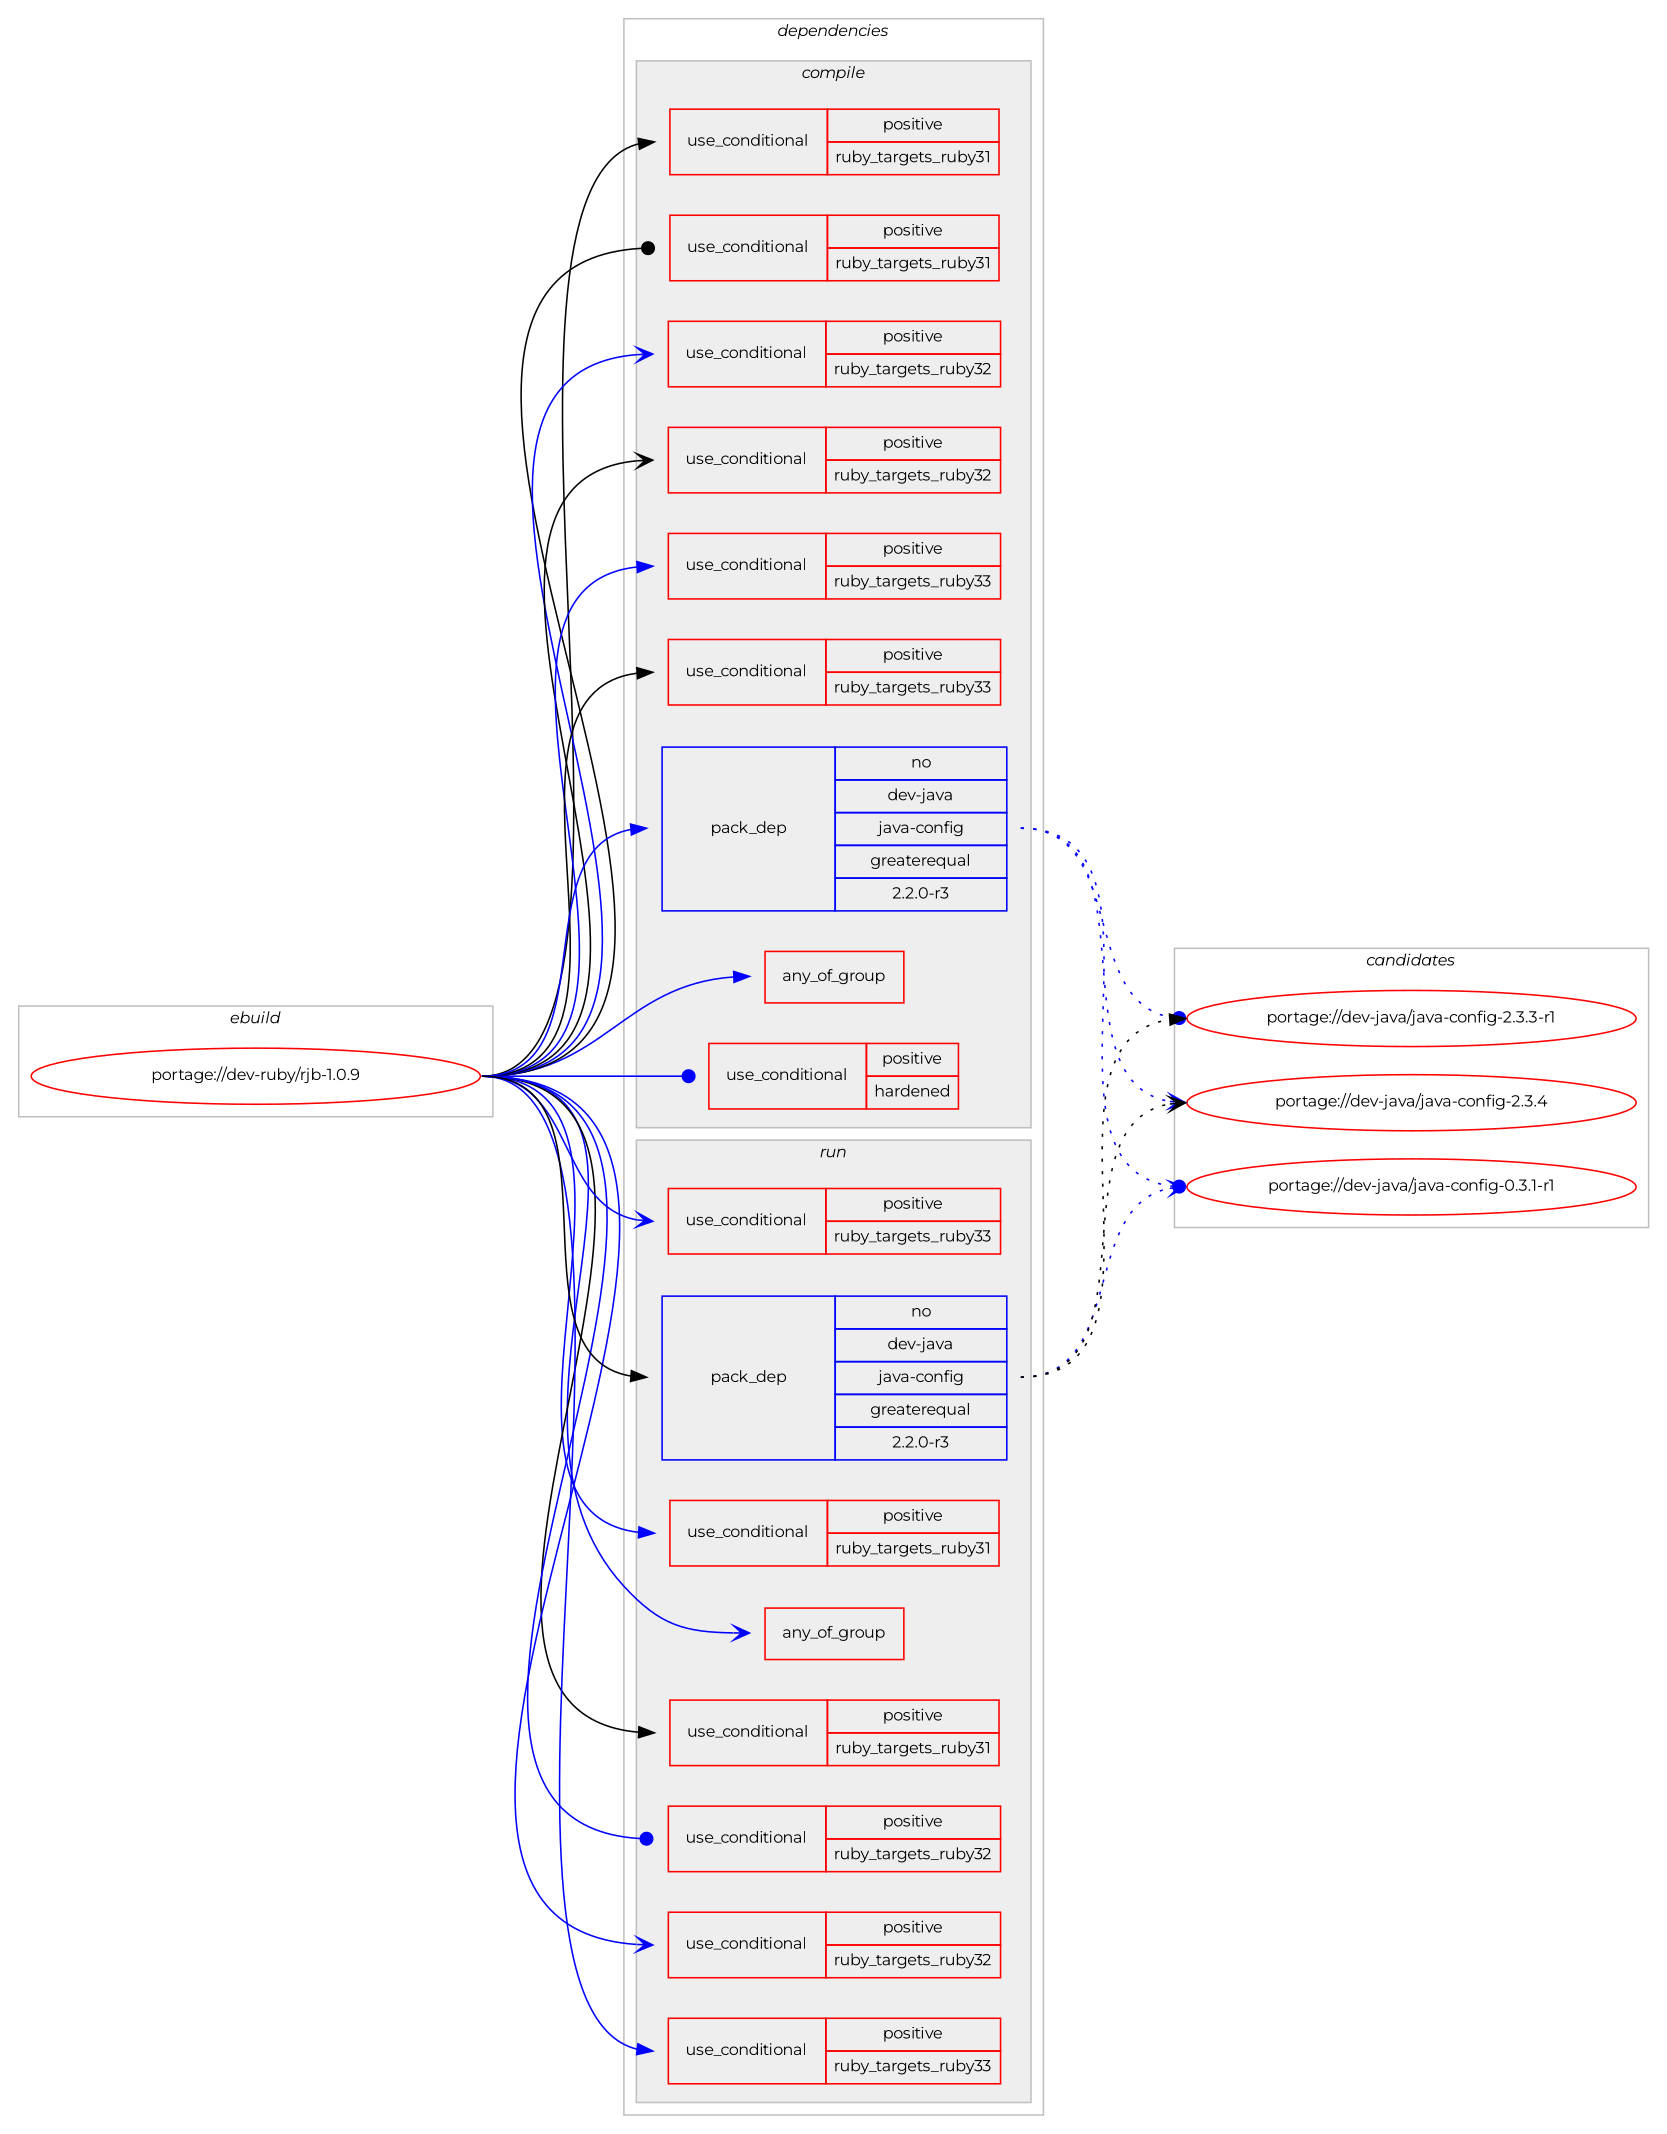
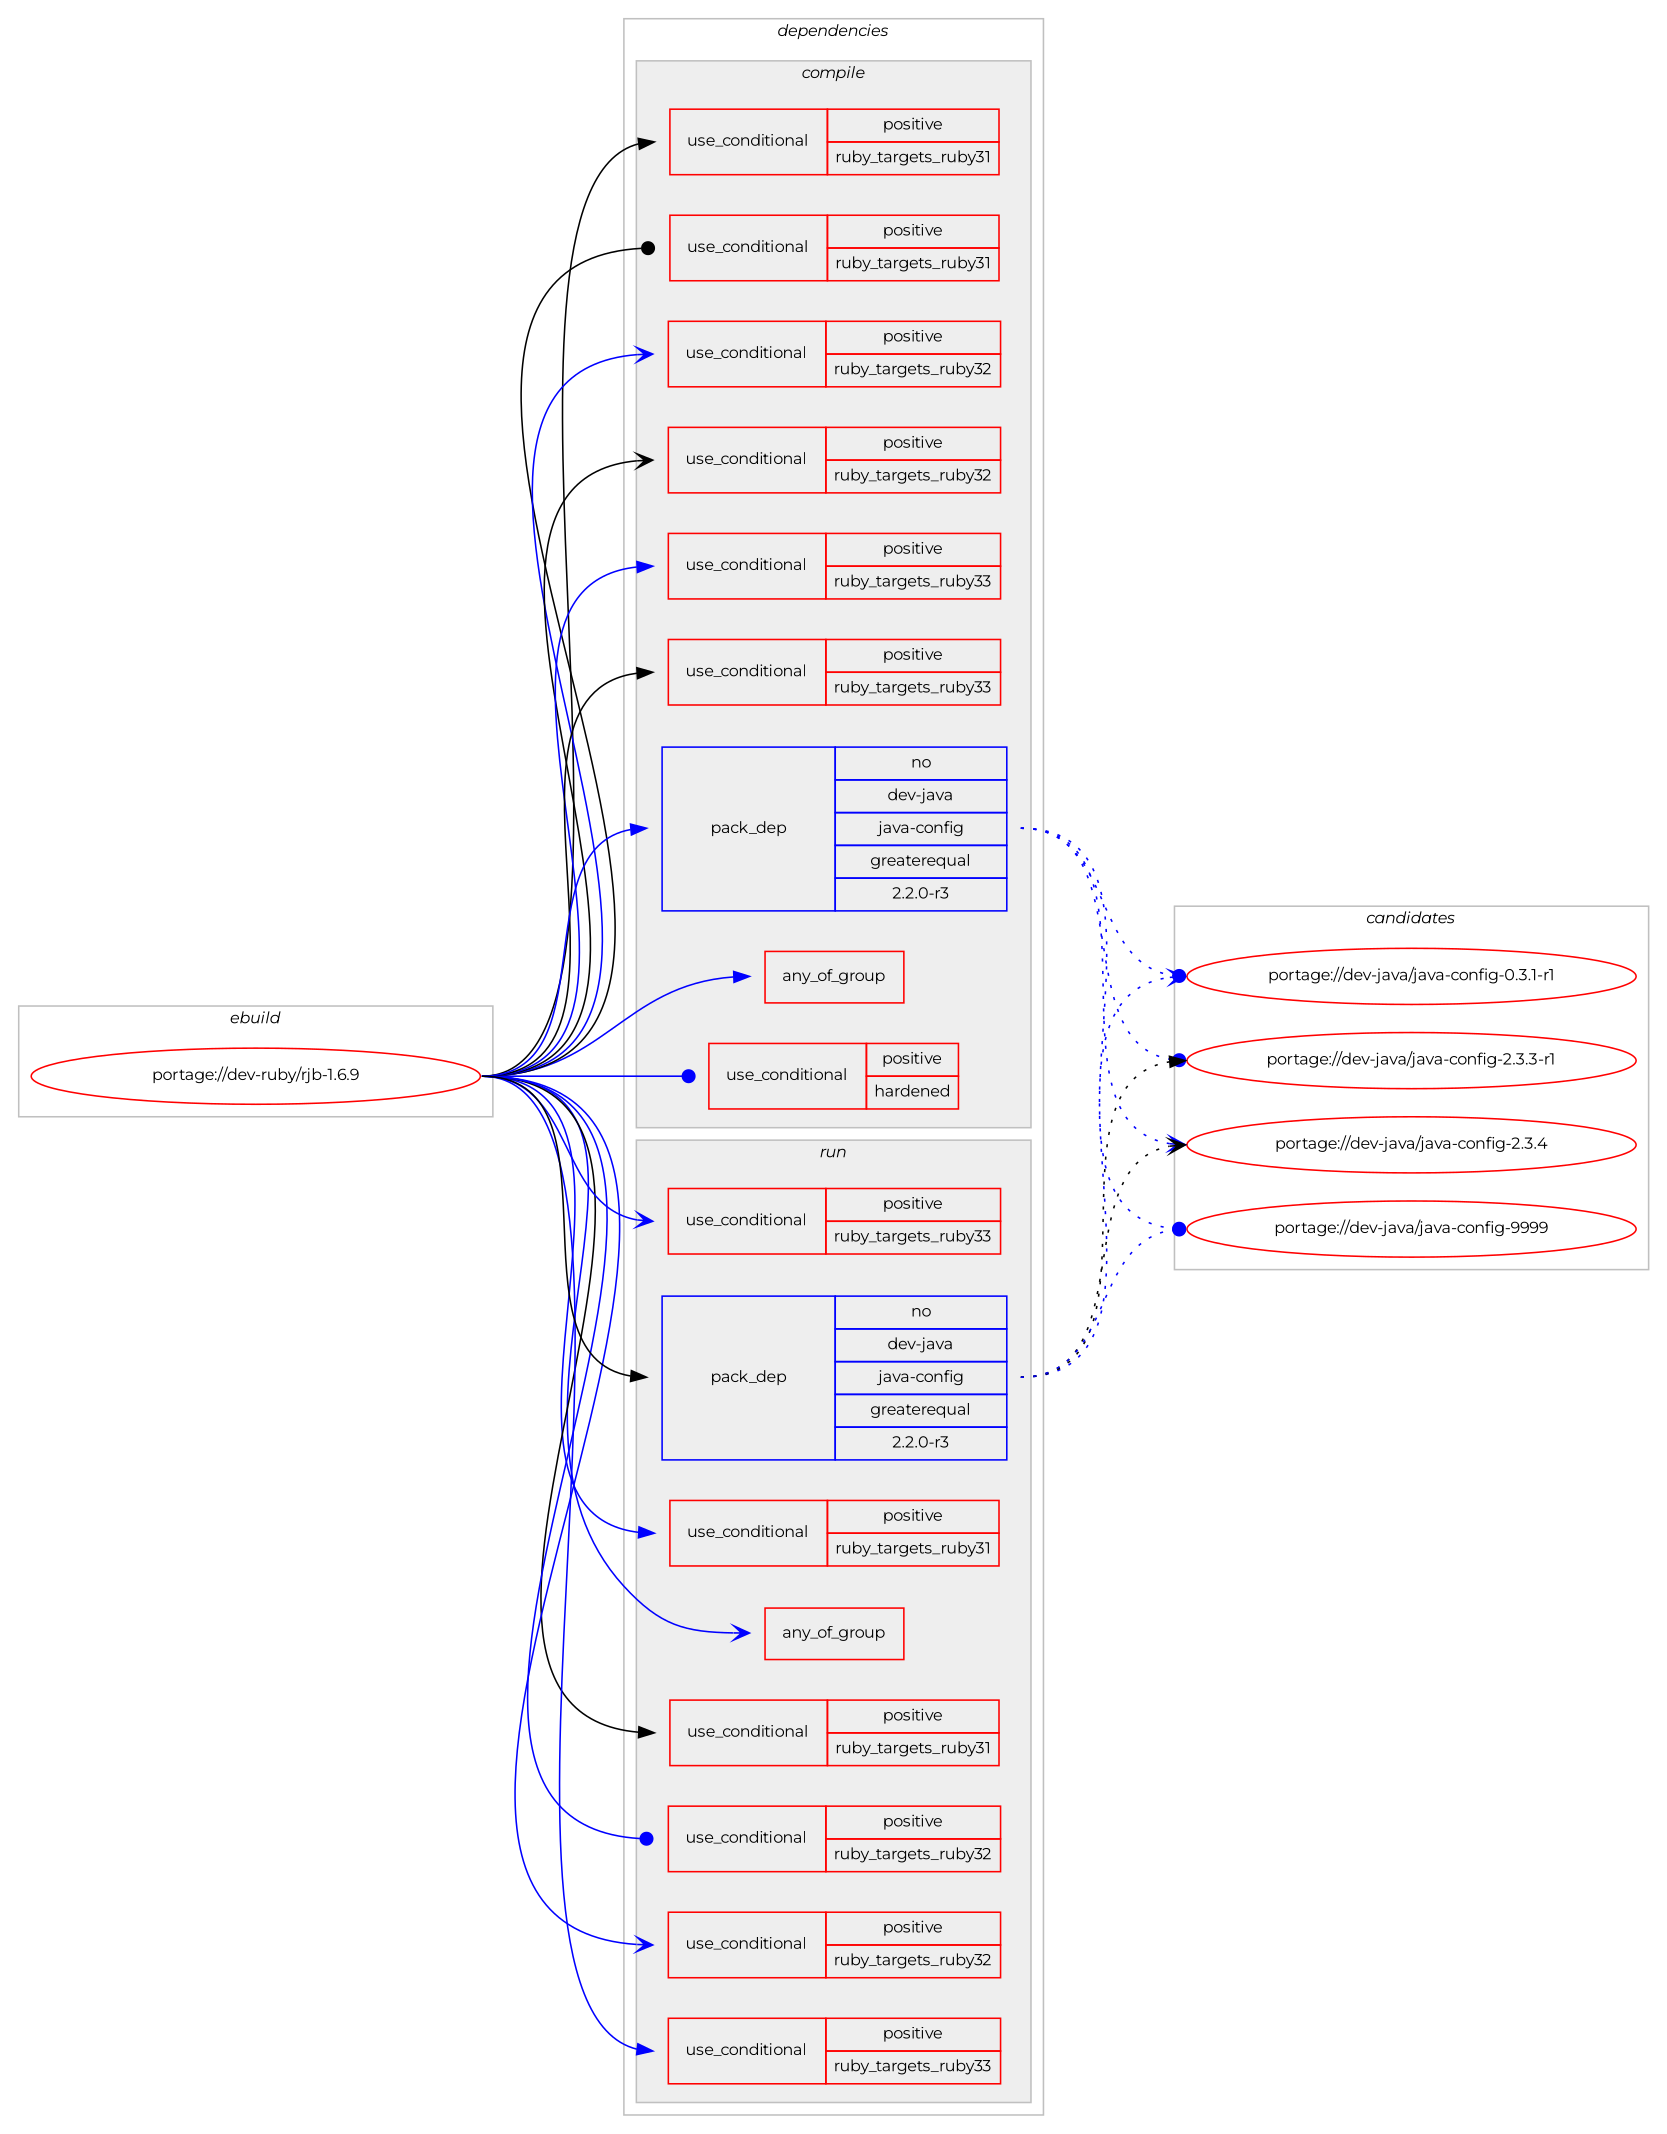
(256, 1076) -> (256, 1076)
none -> (1412, 1229)
